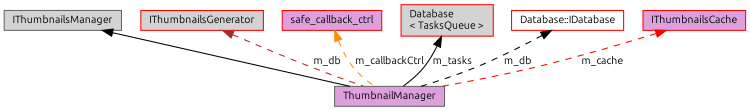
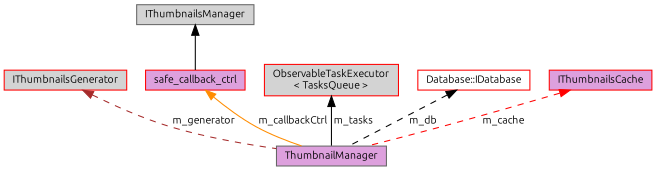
(447, 20) -> (331, 80)
(231, 60) -> (195, 53)
(326, 61) -> (203, 121)
(353, 67) -> (255, 126)
